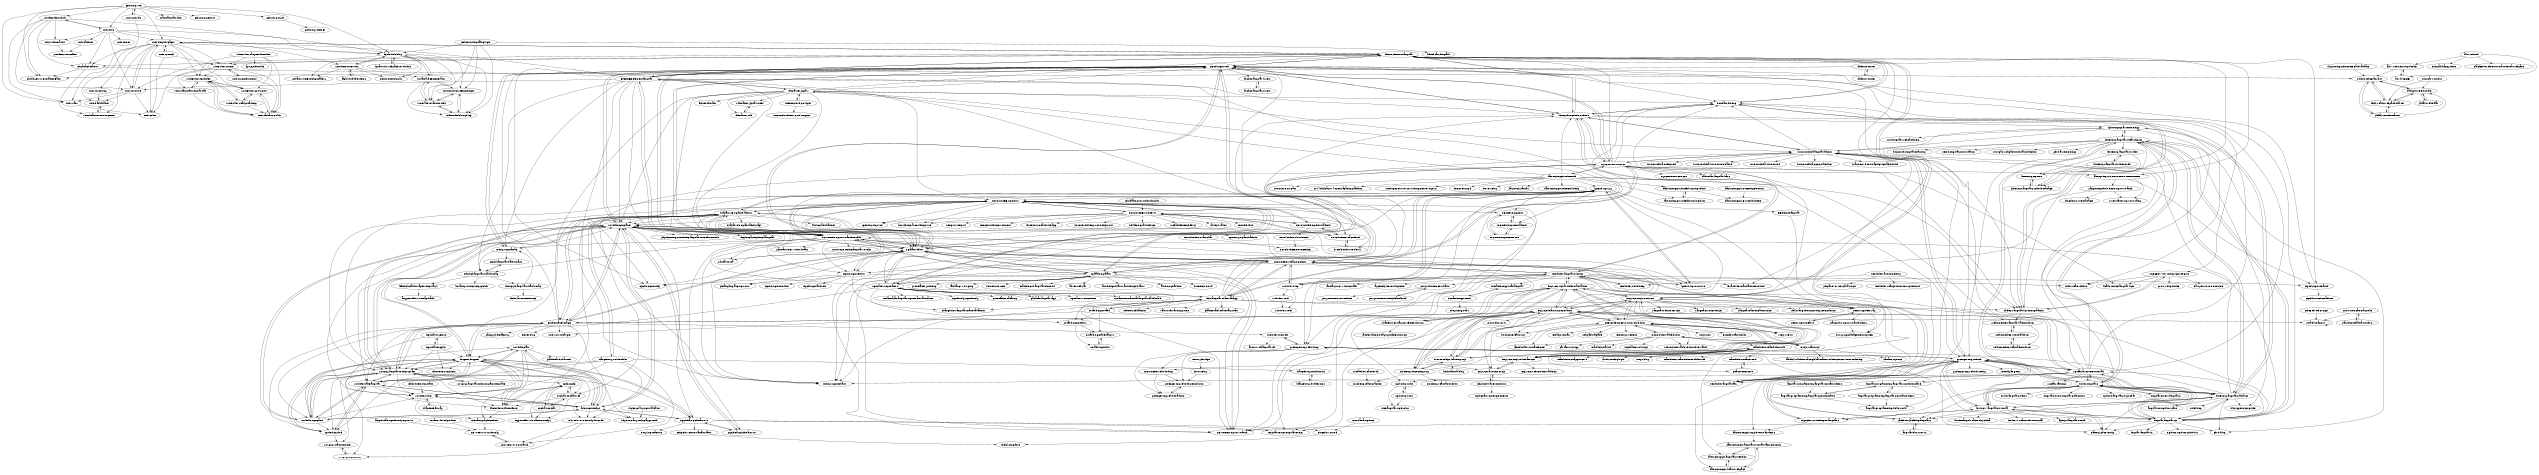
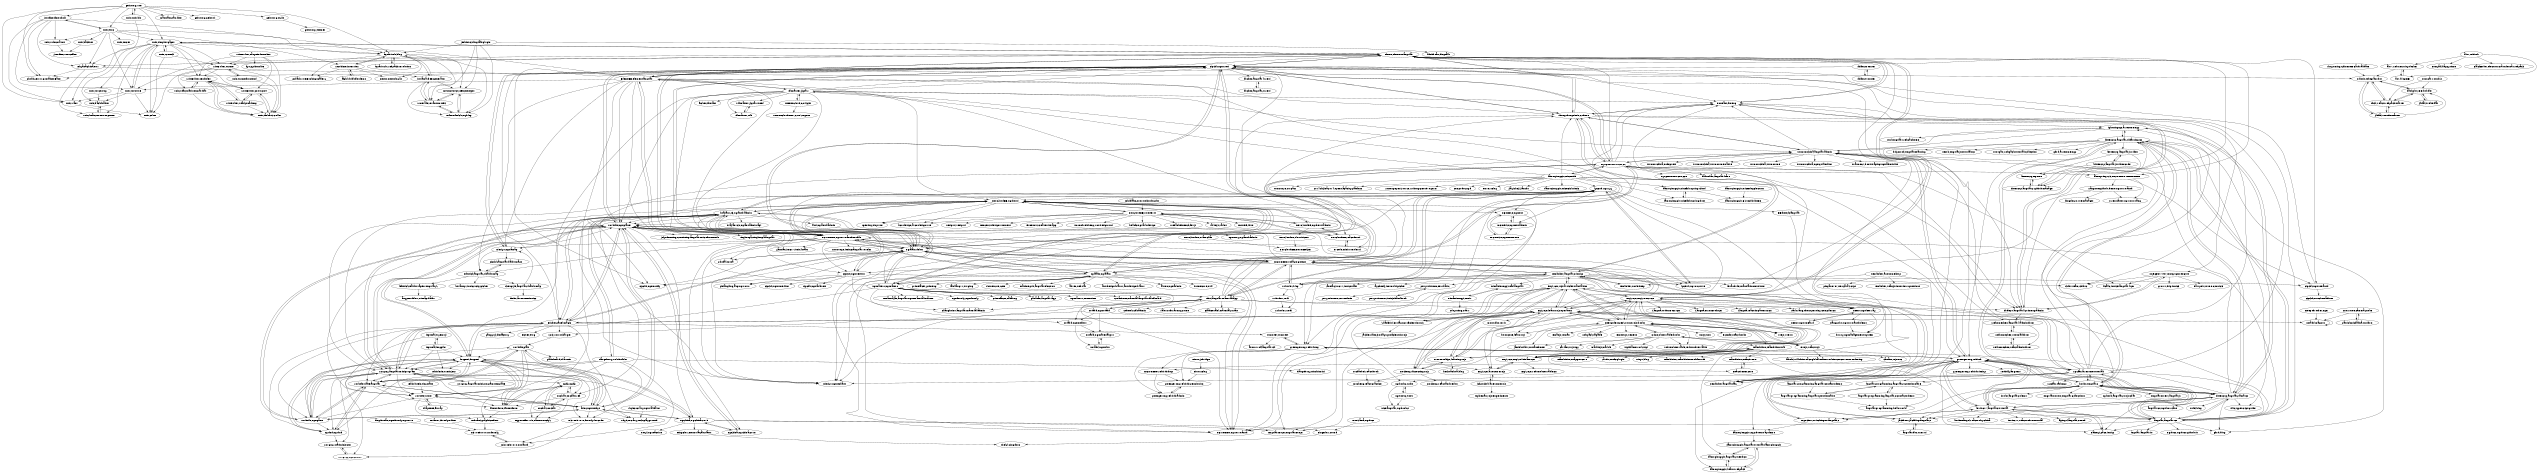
(436, 259) -> none
(495, 354) -> (541, 341)
(1311, 384) -> none
